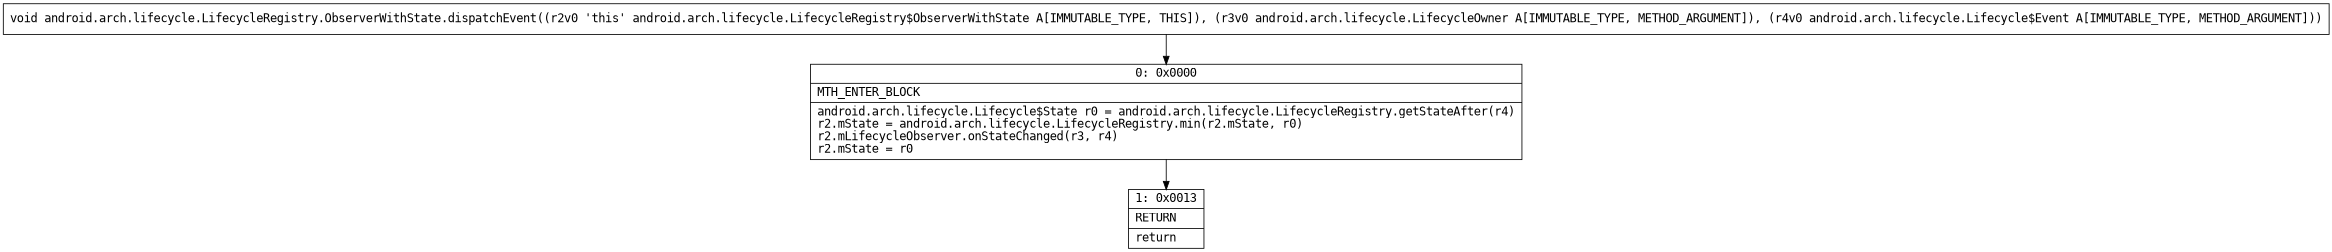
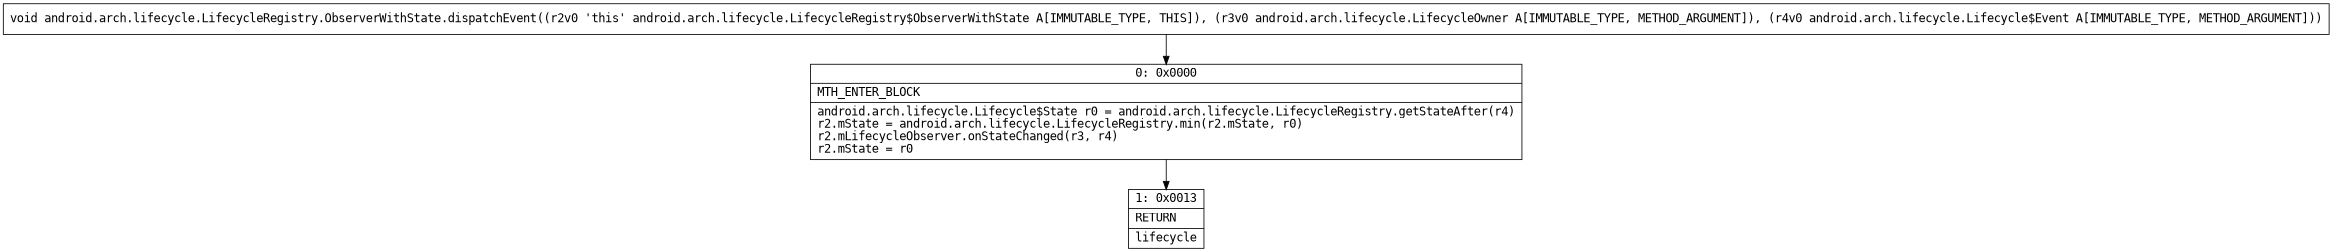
(1156, 238) -> (1166, 238)
